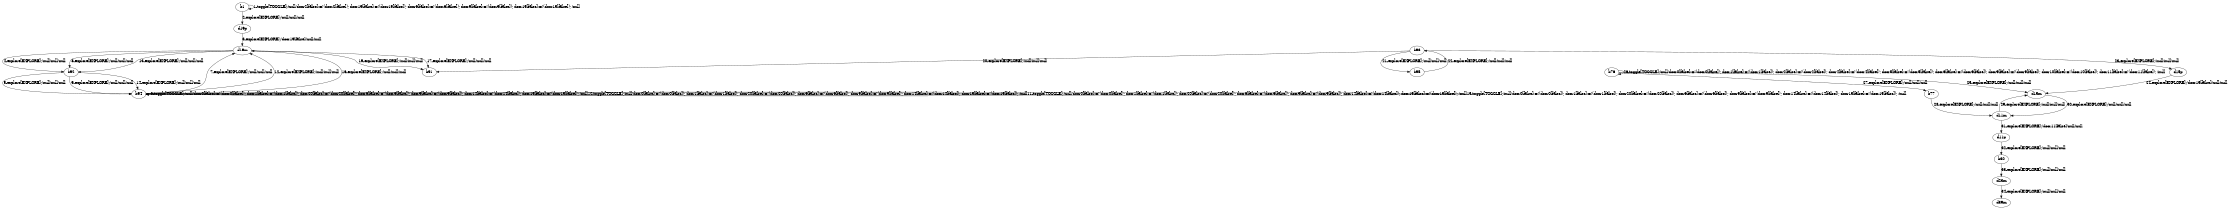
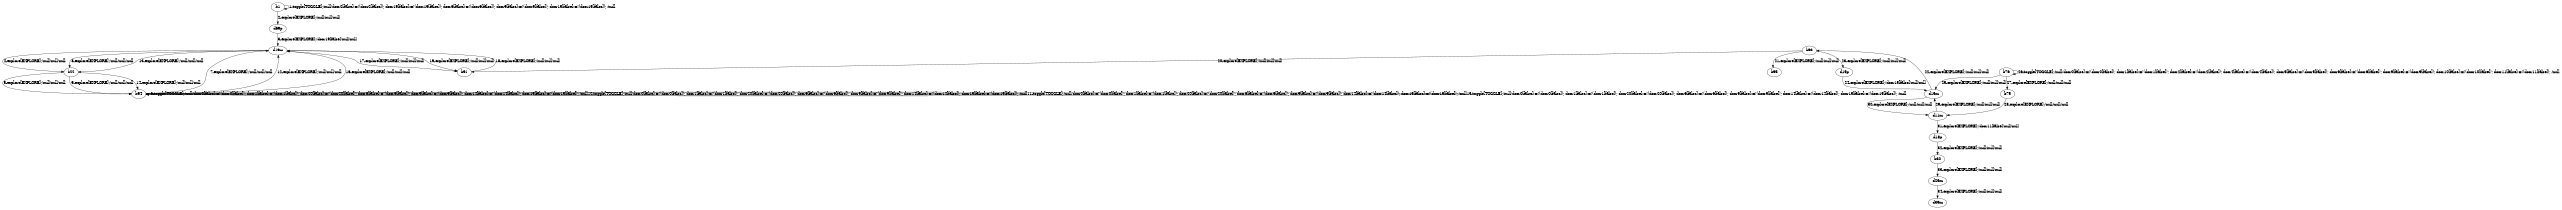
(242, 29) -> (278, 29)
none -> (407, 52)
(1448, 63) -> (1883, 54)
(71, 72) -> (71, 72)
(1931, 94) -> (2008, 94)
(2001, 138) -> (1938, 138)
